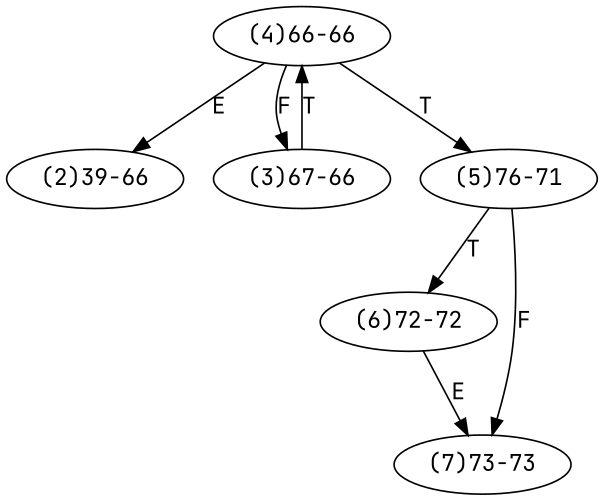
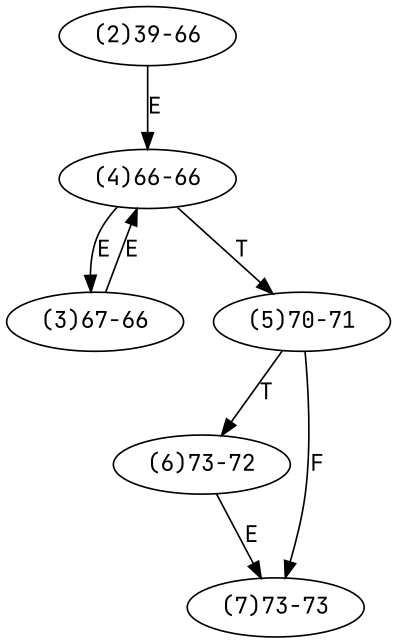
(206, 103) -> (148, 99)
(285, 108) -> (104, 250)
(309, 108) -> (132, 250)
(509, 179) -> (302, 322)
(409, 322) -> (202, 465)
